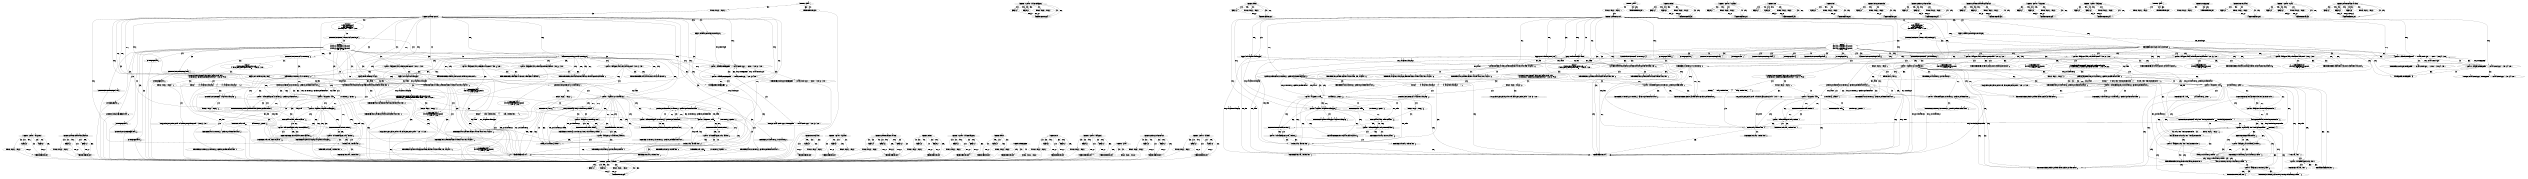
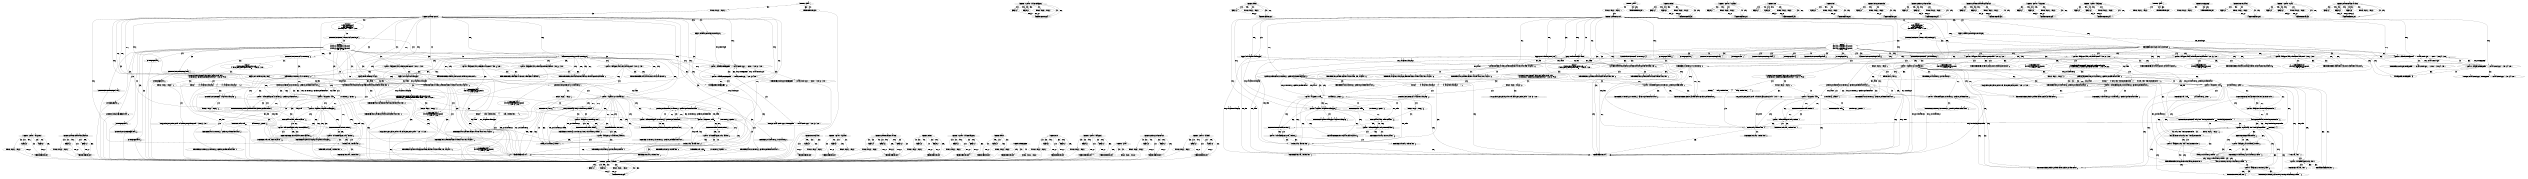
none -> (2186, 140)
